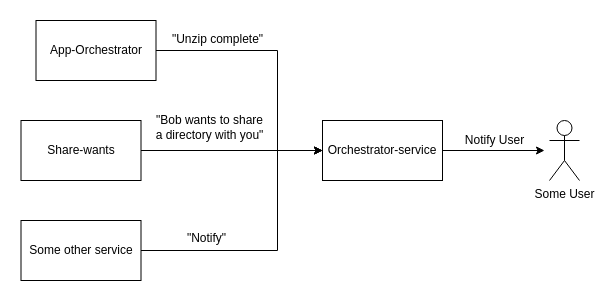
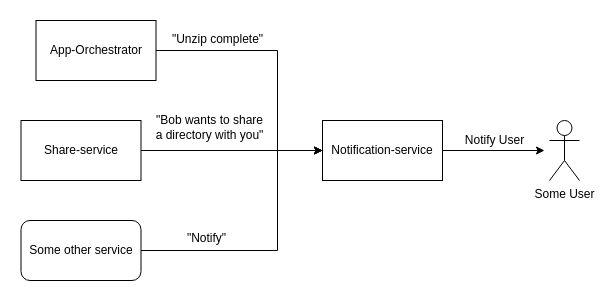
(82, 151) -> (82, 151)
(383, 151) -> (383, 151)
(81, 251) -> (81, 251)
